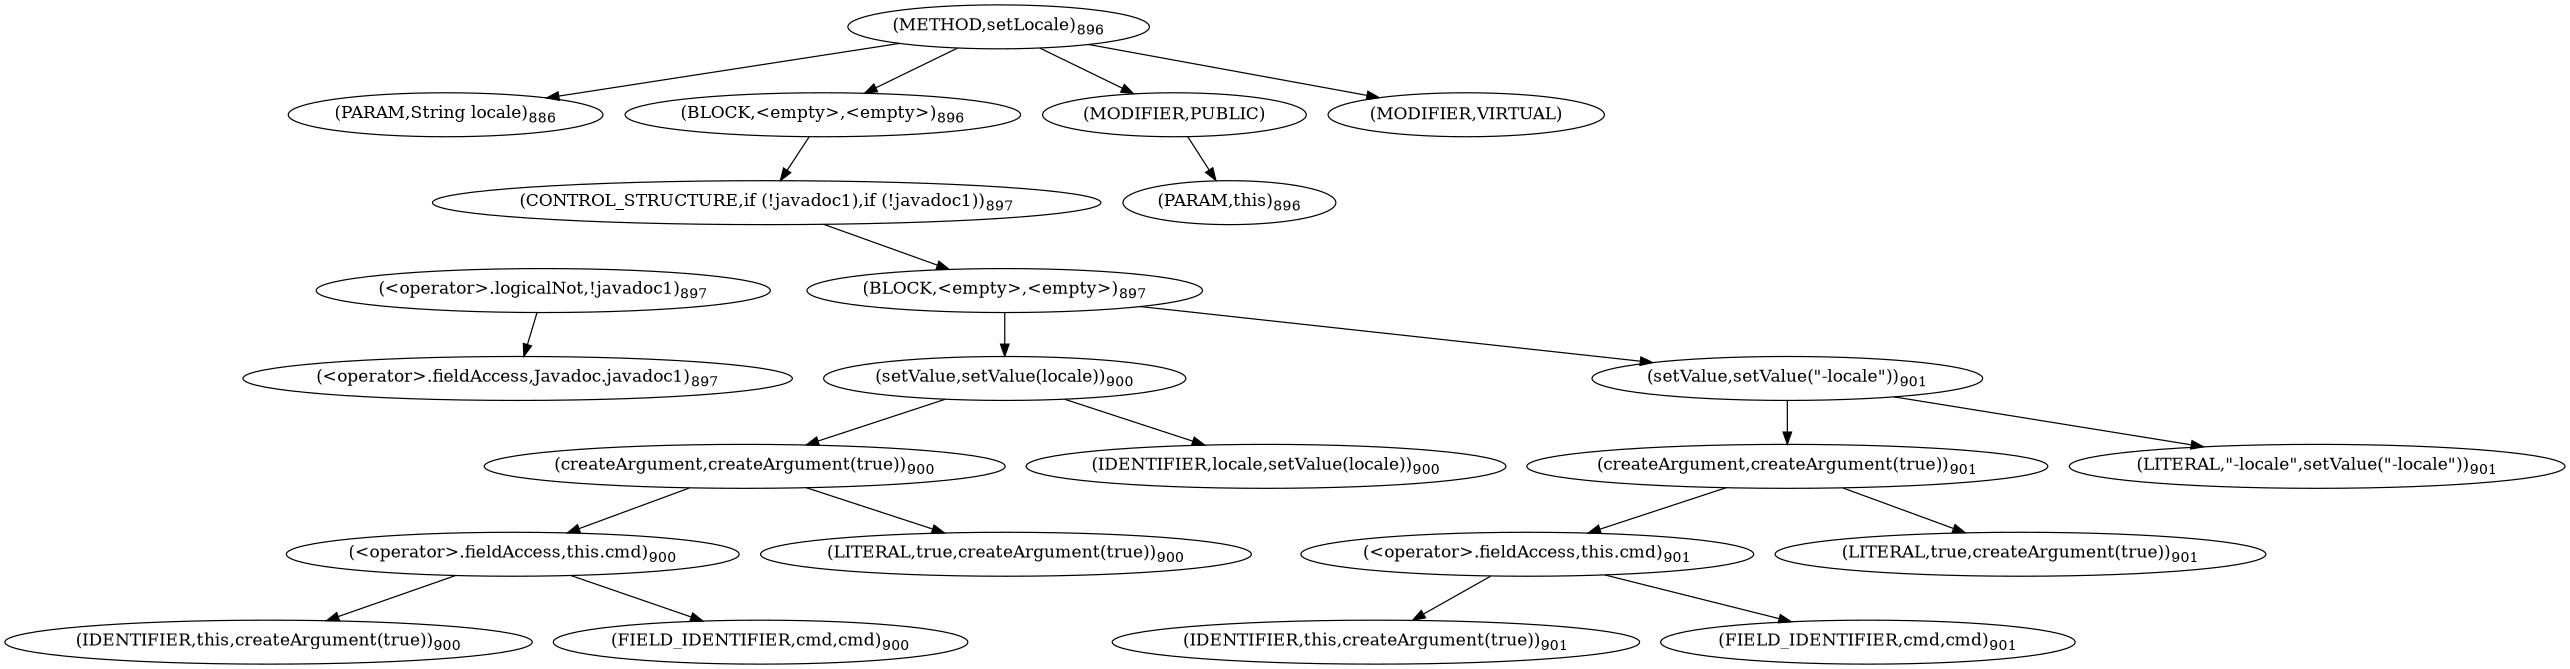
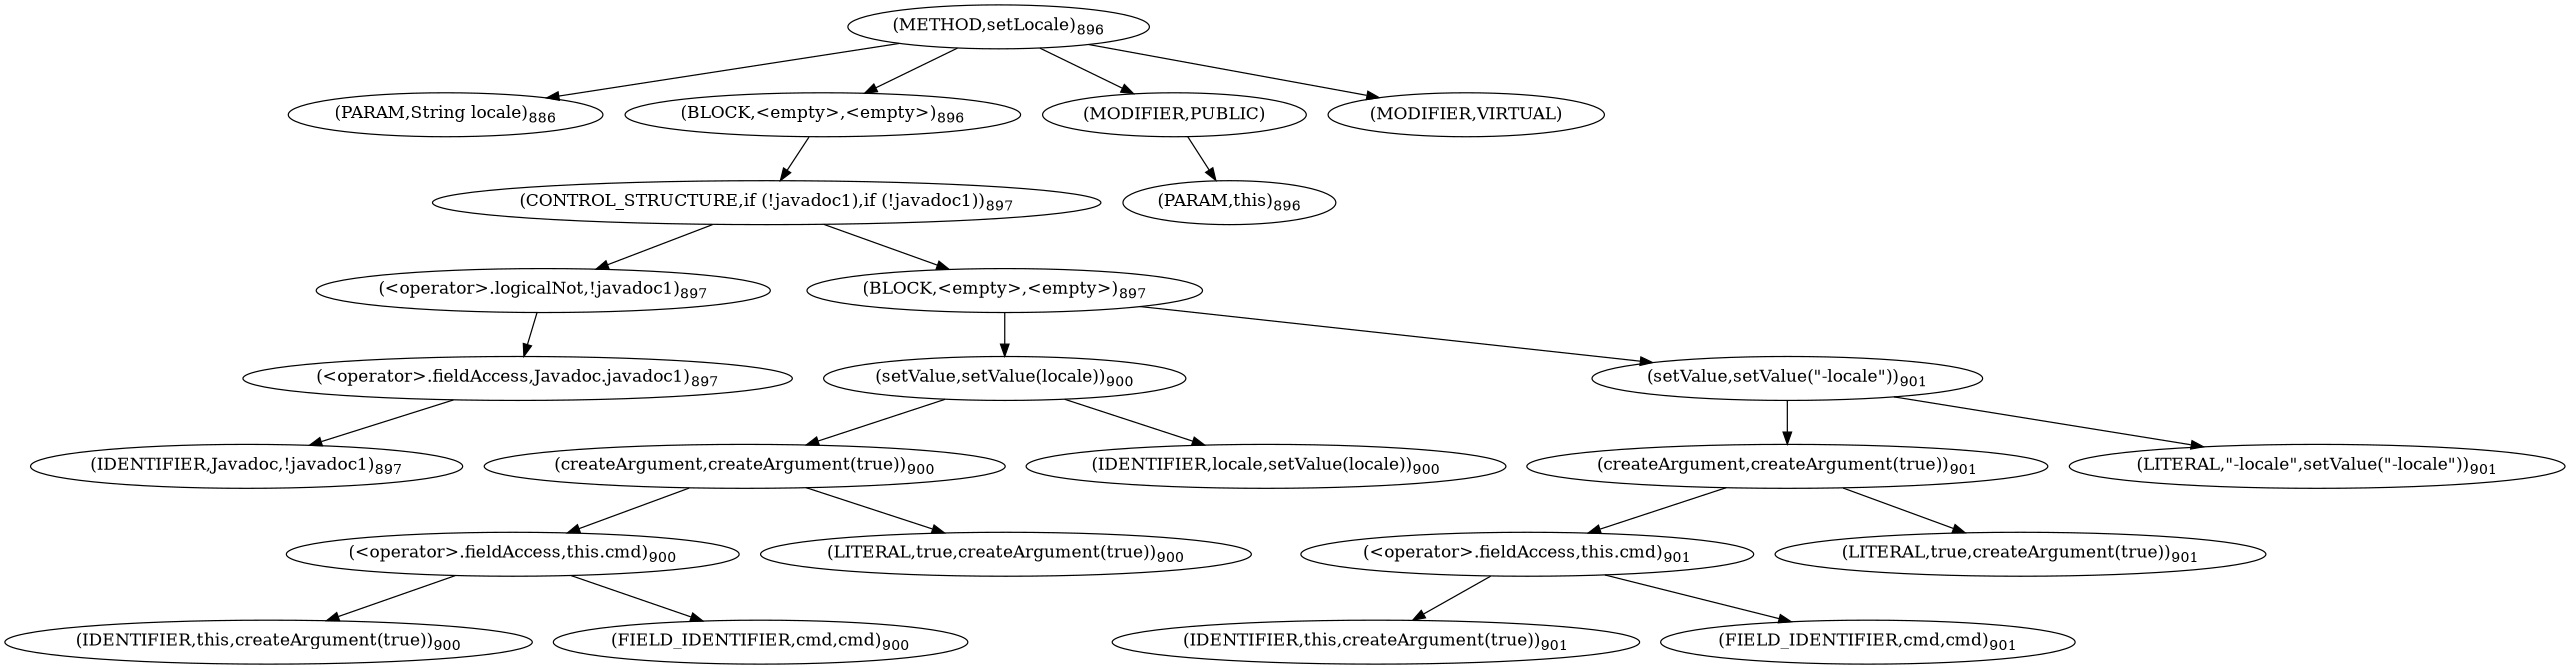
none -> (660, 245)
none -> (247, 466)
